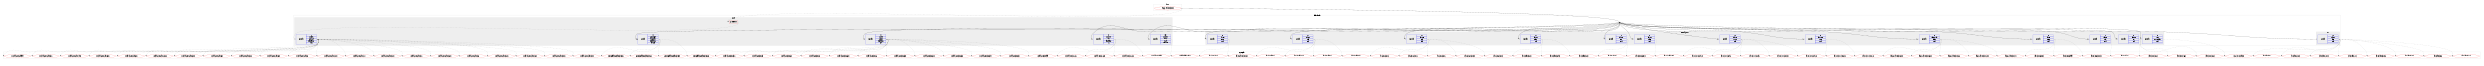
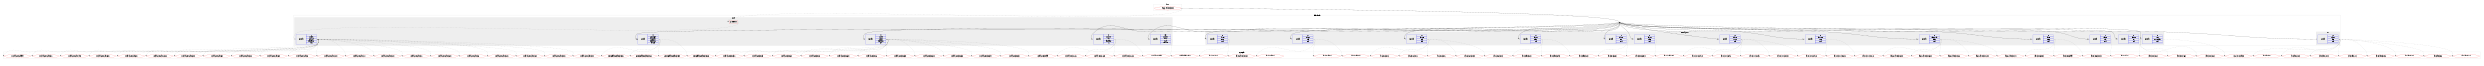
(1299, 56) -> none
(1612, 56) -> (1612, 56)
